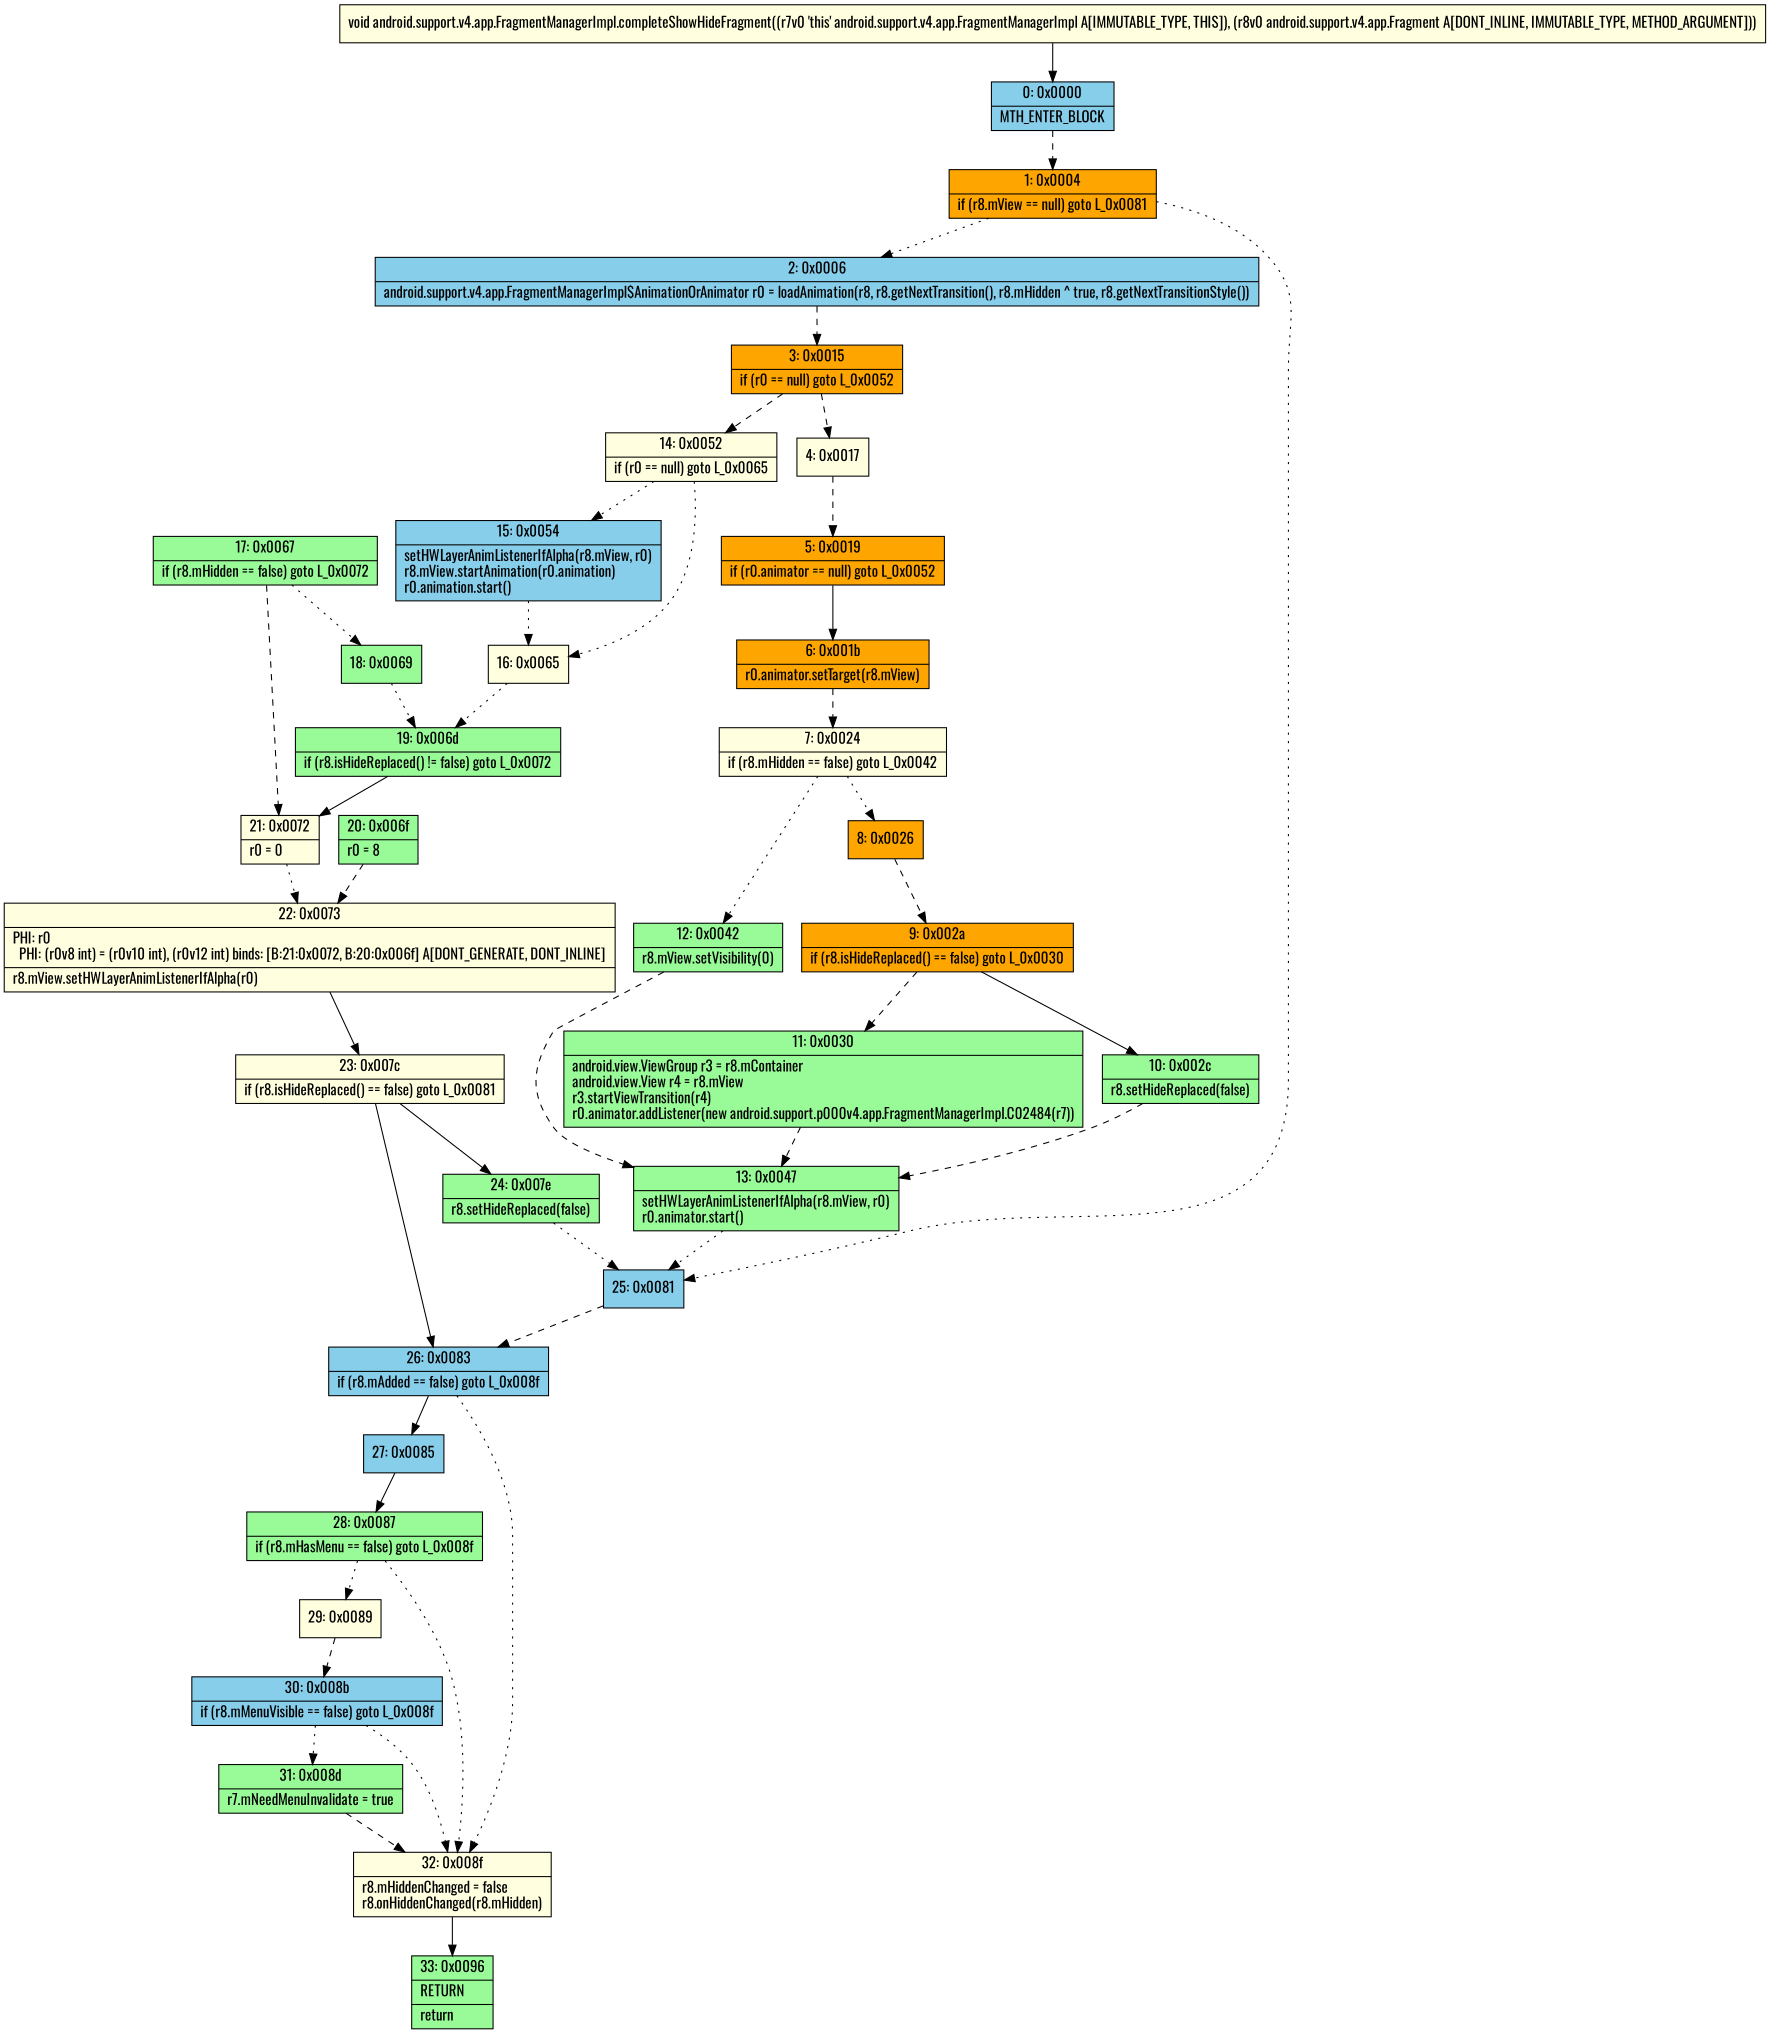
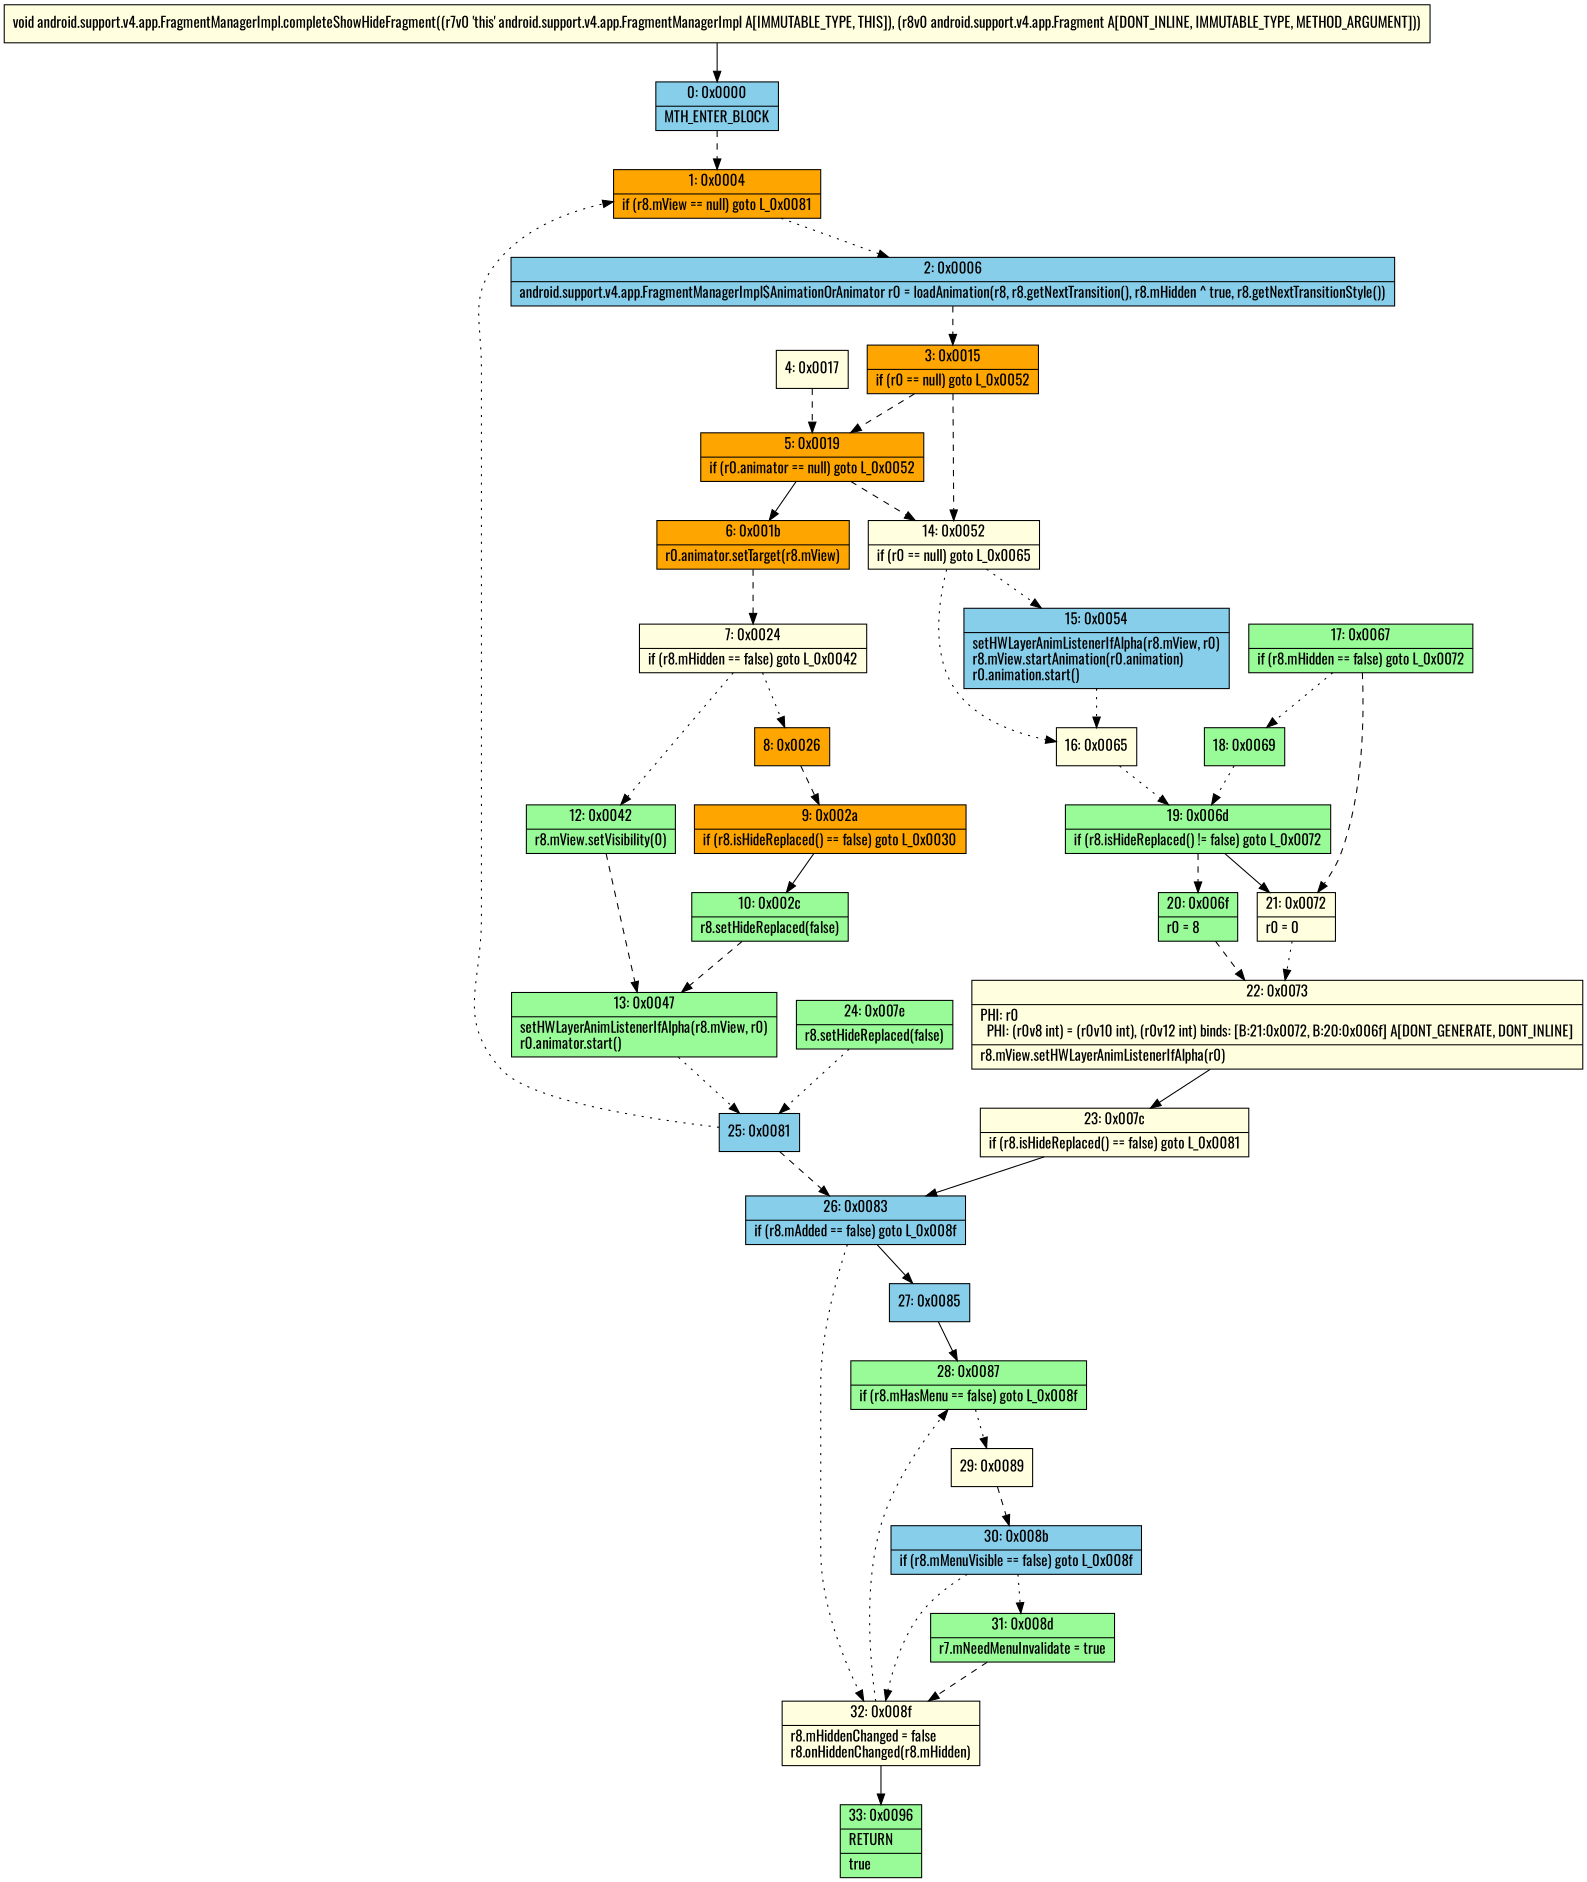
(824, 411) -> (887, 411)
none -> (879, 498)
none -> (1198, 868)
(1288, 941) -> (481, 720)
(823, 1079) -> none
(441, 1136) -> none
(455, 1692) -> (875, 1551)
(437, 2016) -> (860, 1865)
